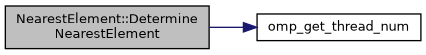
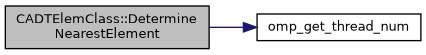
(107, 27) -> (107, 27)
